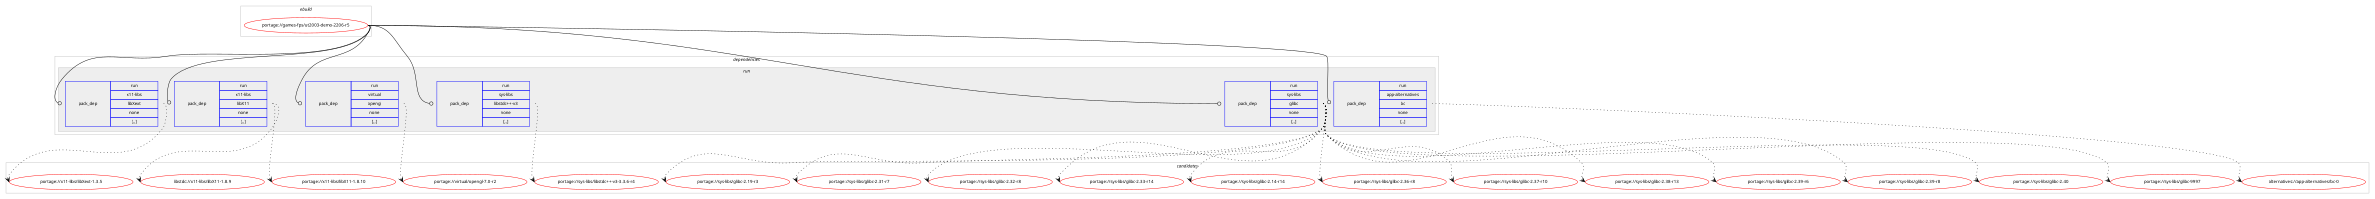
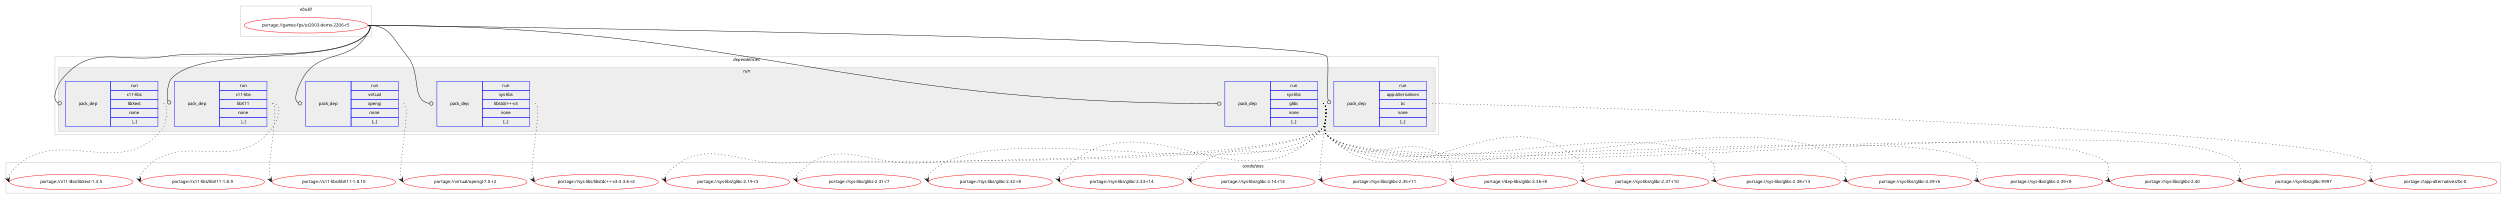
(203, 182) -> (203, 182)
none -> (1384, 182)
(1384, 182) -> (1516, 182)
(1778, 182) -> (1910, 182)
(2304, 182) -> (2435, 182)
